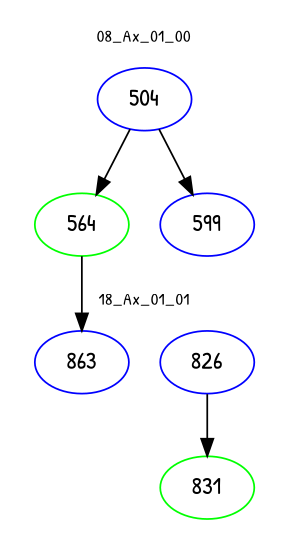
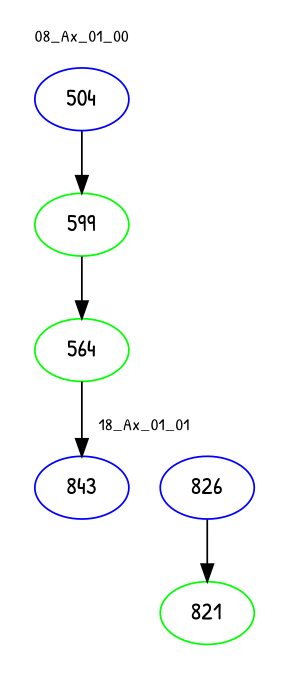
(117, 154) -> (82, 279)
(207, 225) -> (82, 225)
(82, 362) -> (82, 488)
(207, 488) -> (207, 613)
